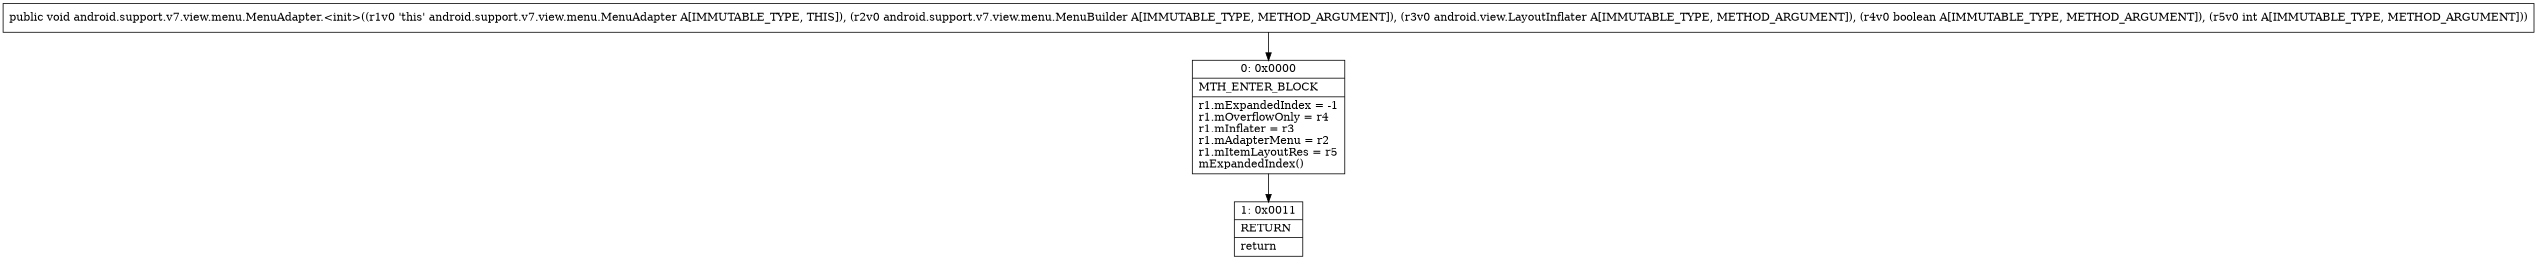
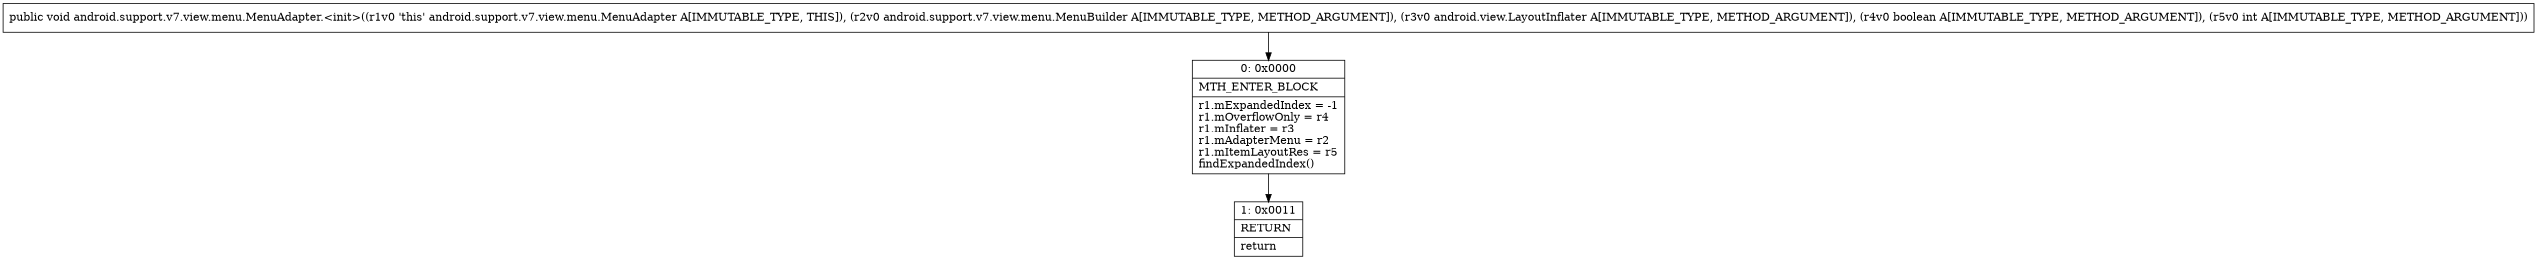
(1251, 164) -> (1256, 164)
